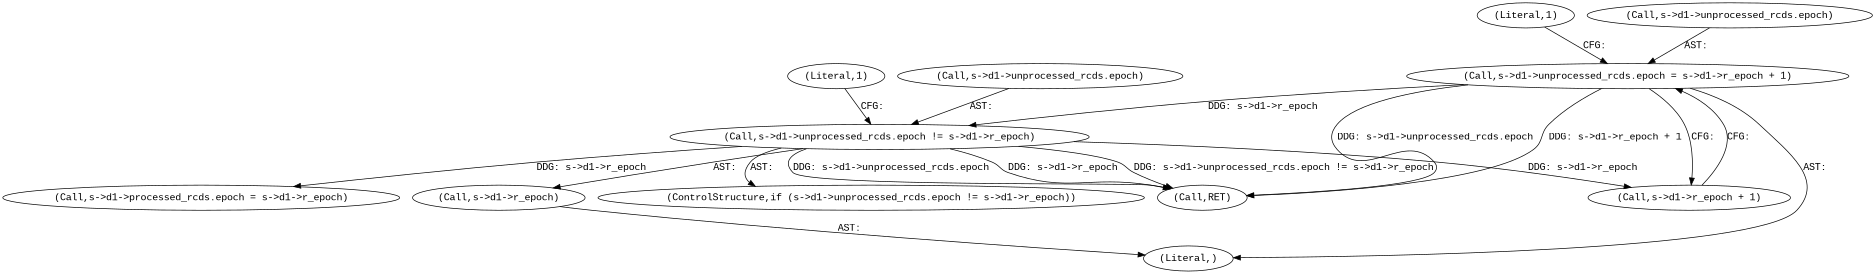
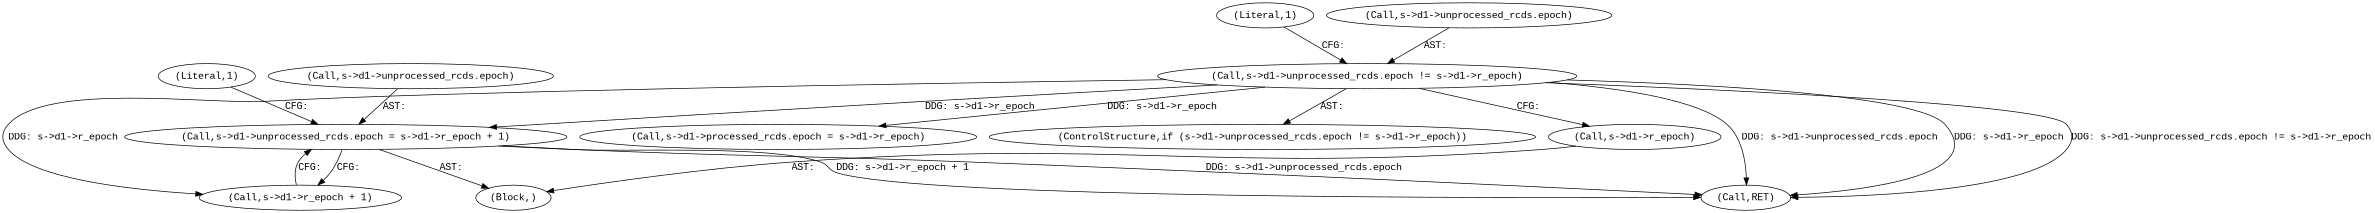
(1219, 100) -> (857, 105)
(728, 167) -> (1531, 107)
(1188, 258) -> (513, 198)
